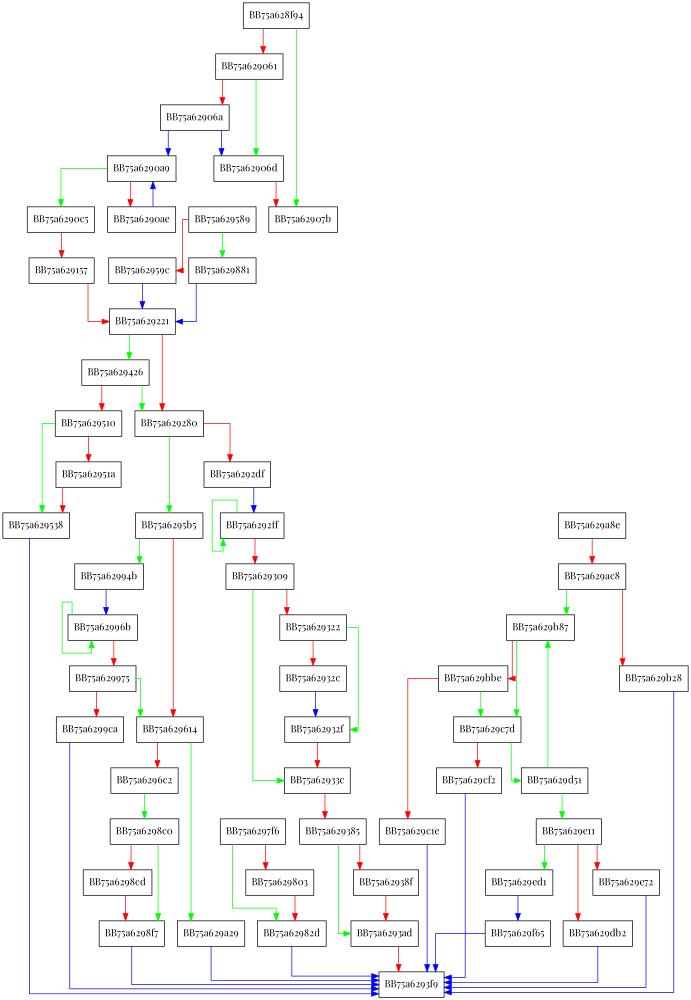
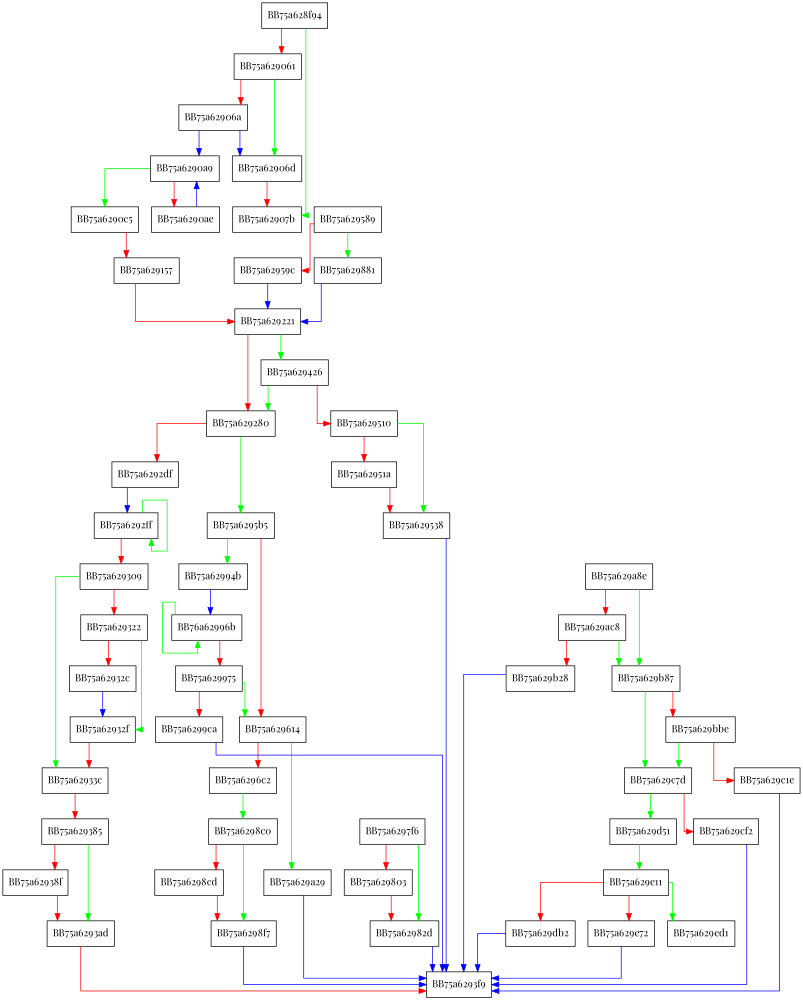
(103, 628) -> (207, 628)
(548, 708) -> (639, 624)
(518, 934) -> none
